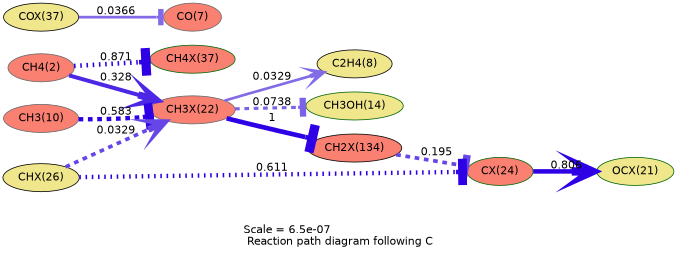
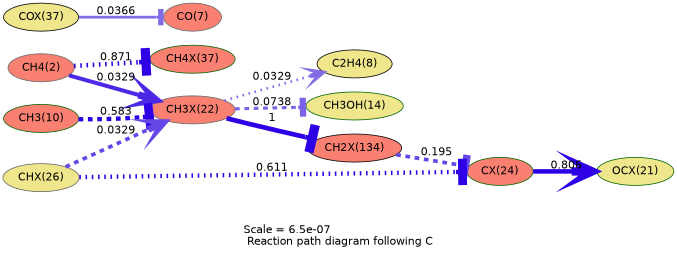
(115, 78) -> (115, 78)
(268, 88) -> (268, 88)
(41, 118) -> (41, 118)
(41, 178) -> (41, 178)
